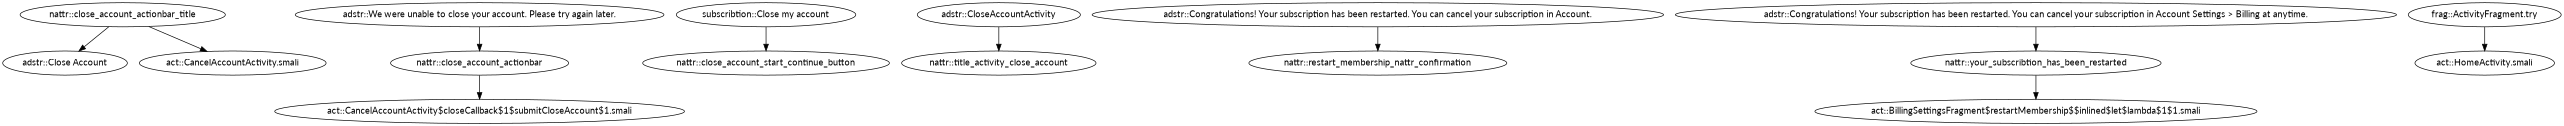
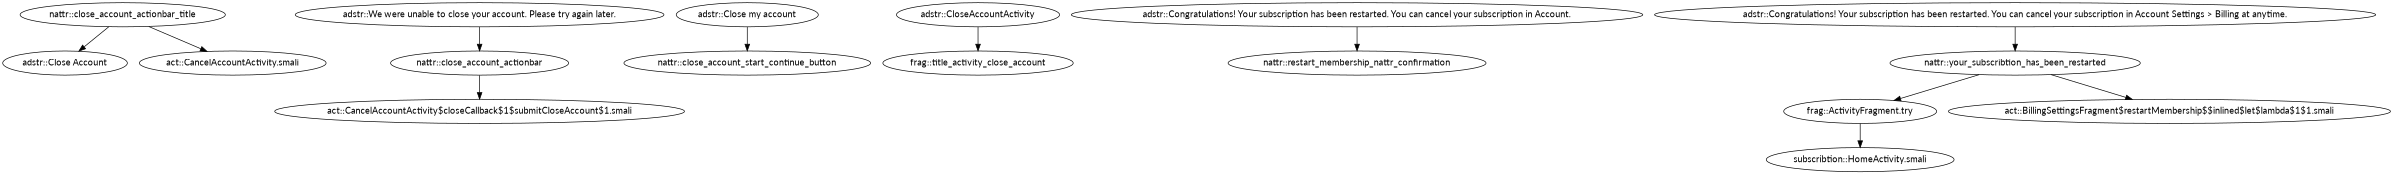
(766, 15) -> (747, 15)
(999, 63) -> (978, 63)
(2485, 63) -> (1860, 160)
none -> (1940, 87)
